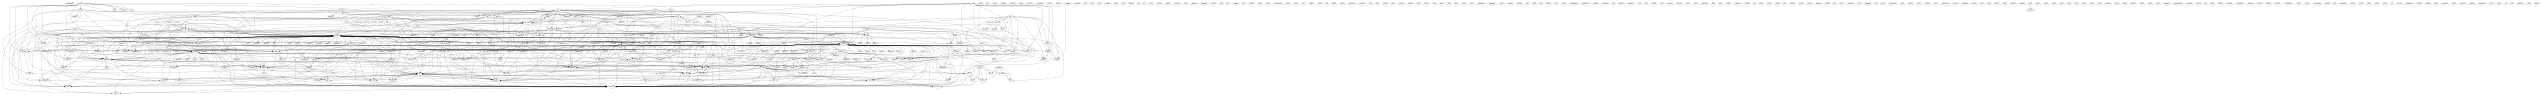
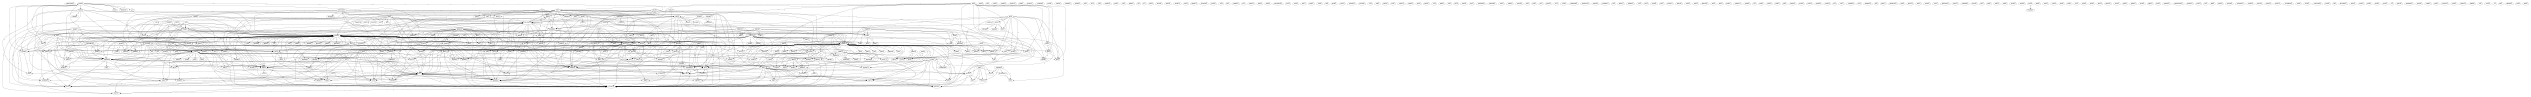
(2482, 4) -> none
